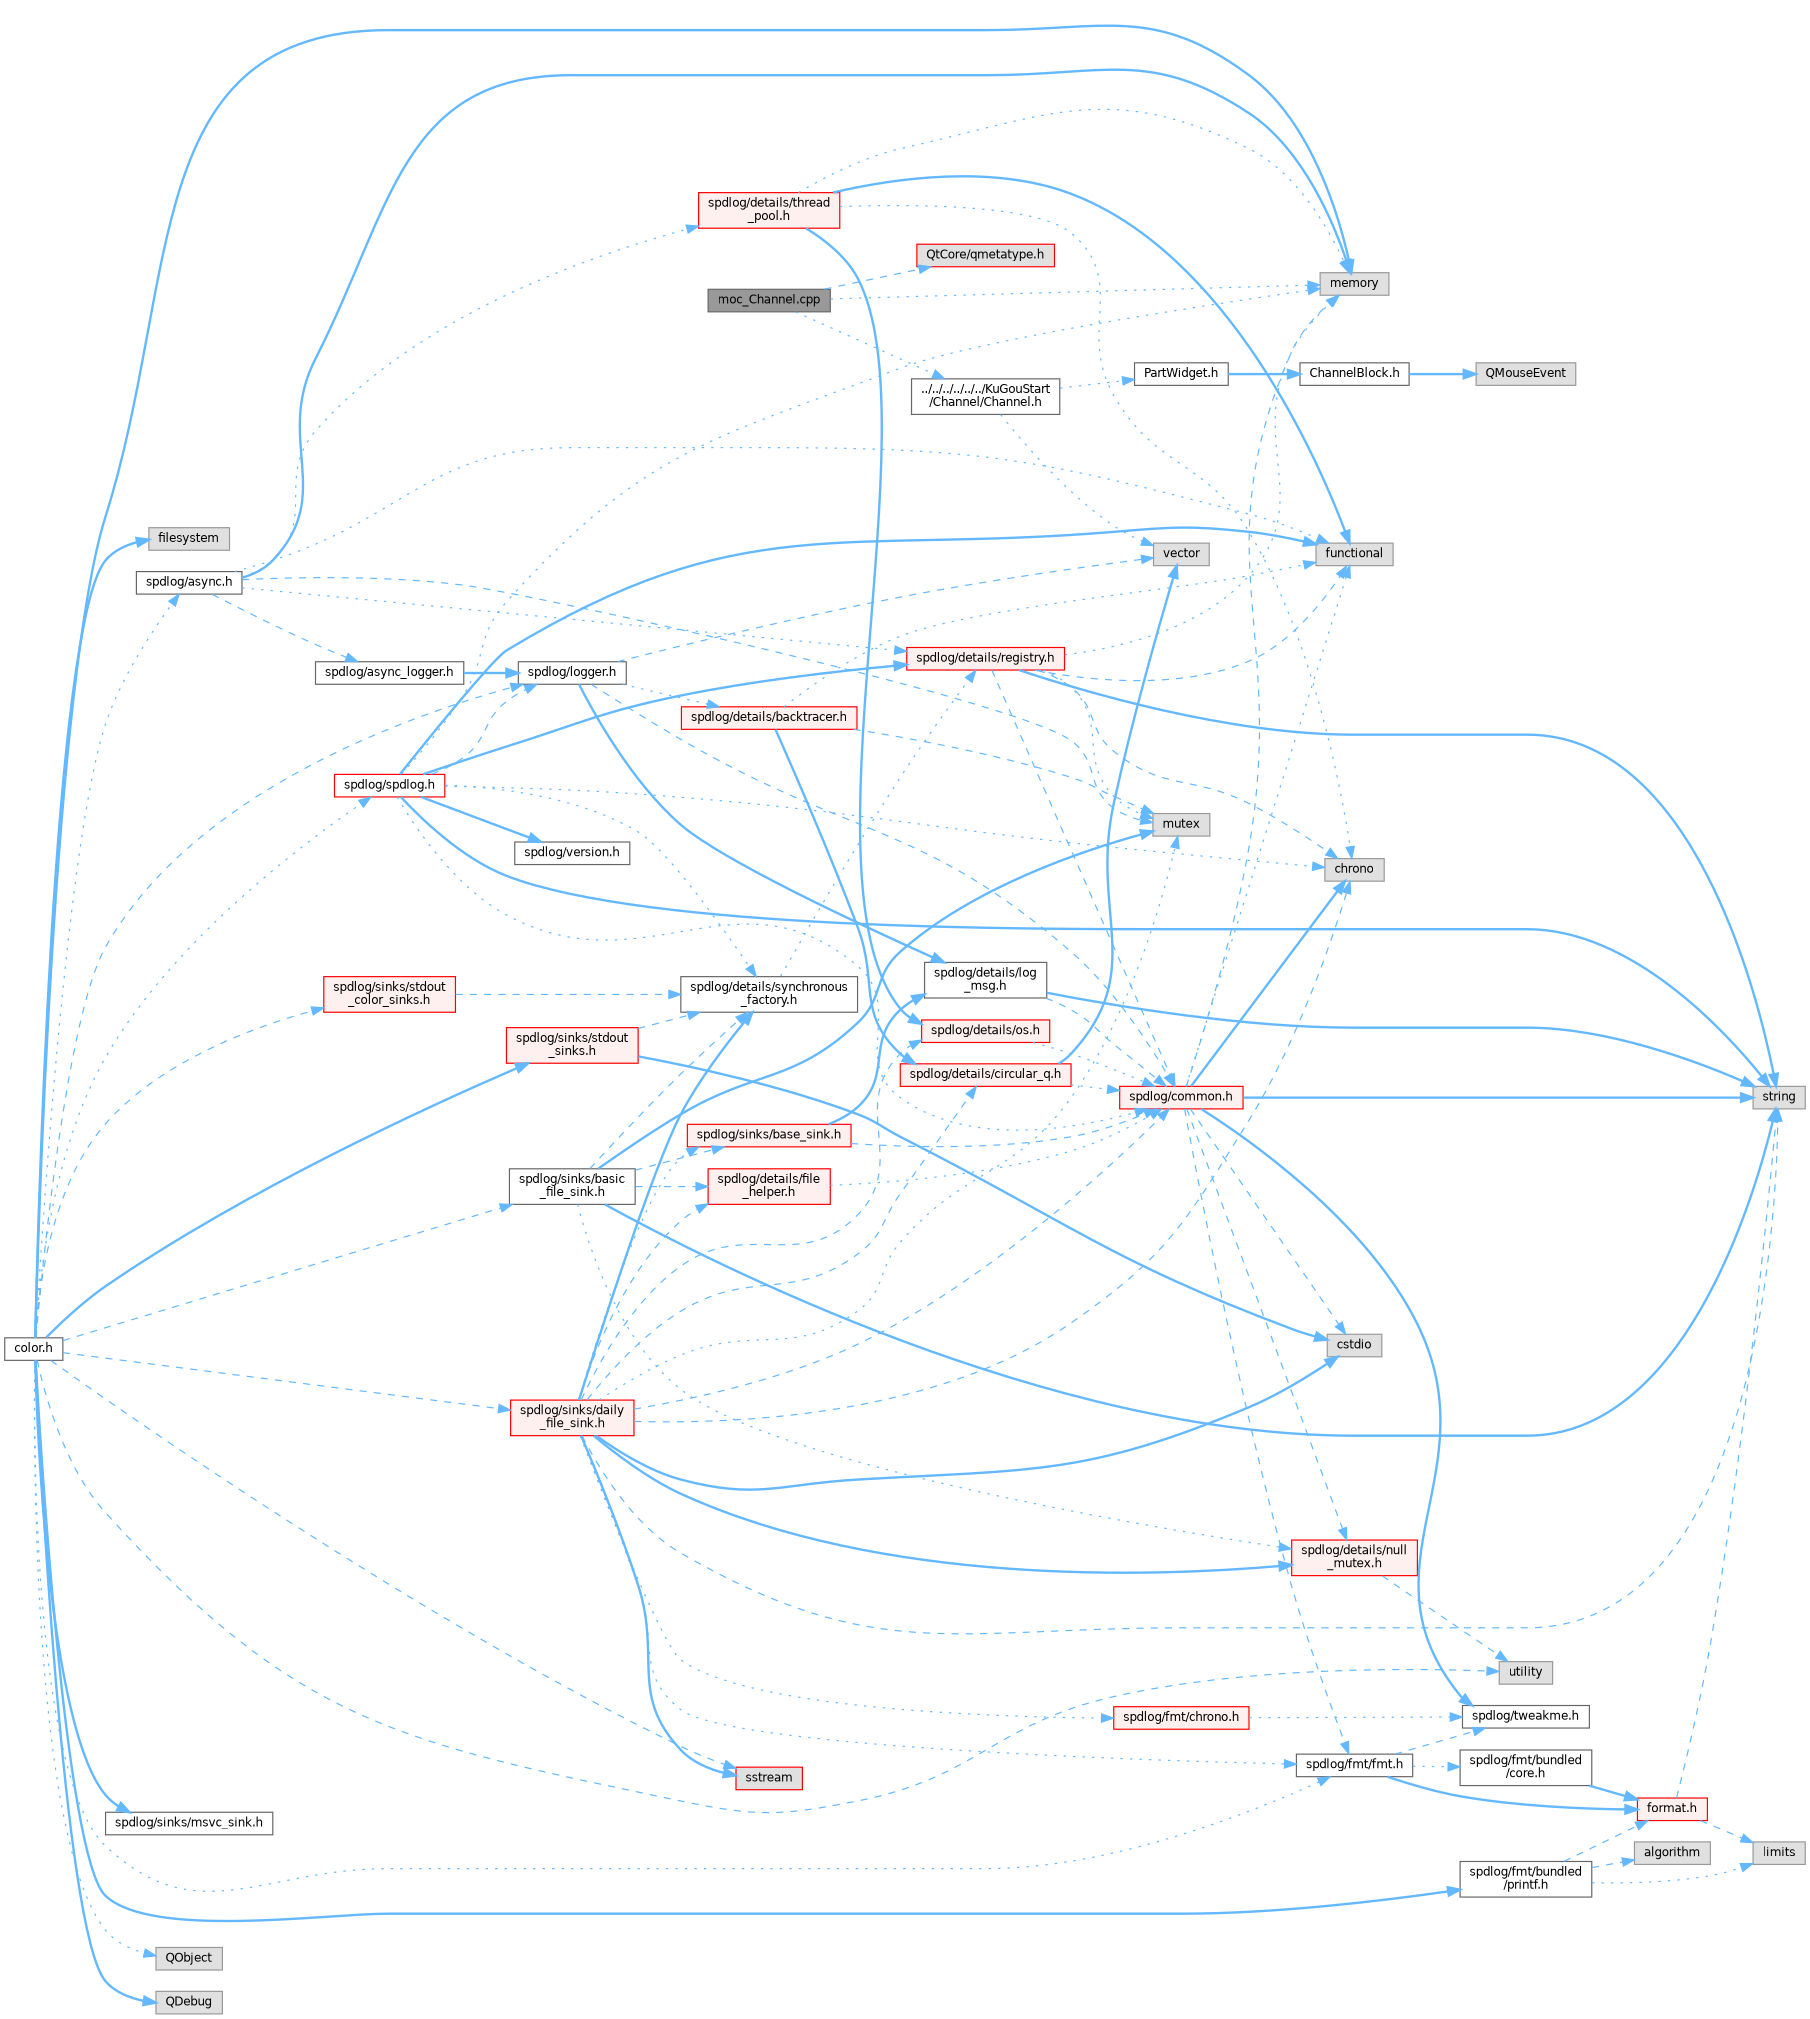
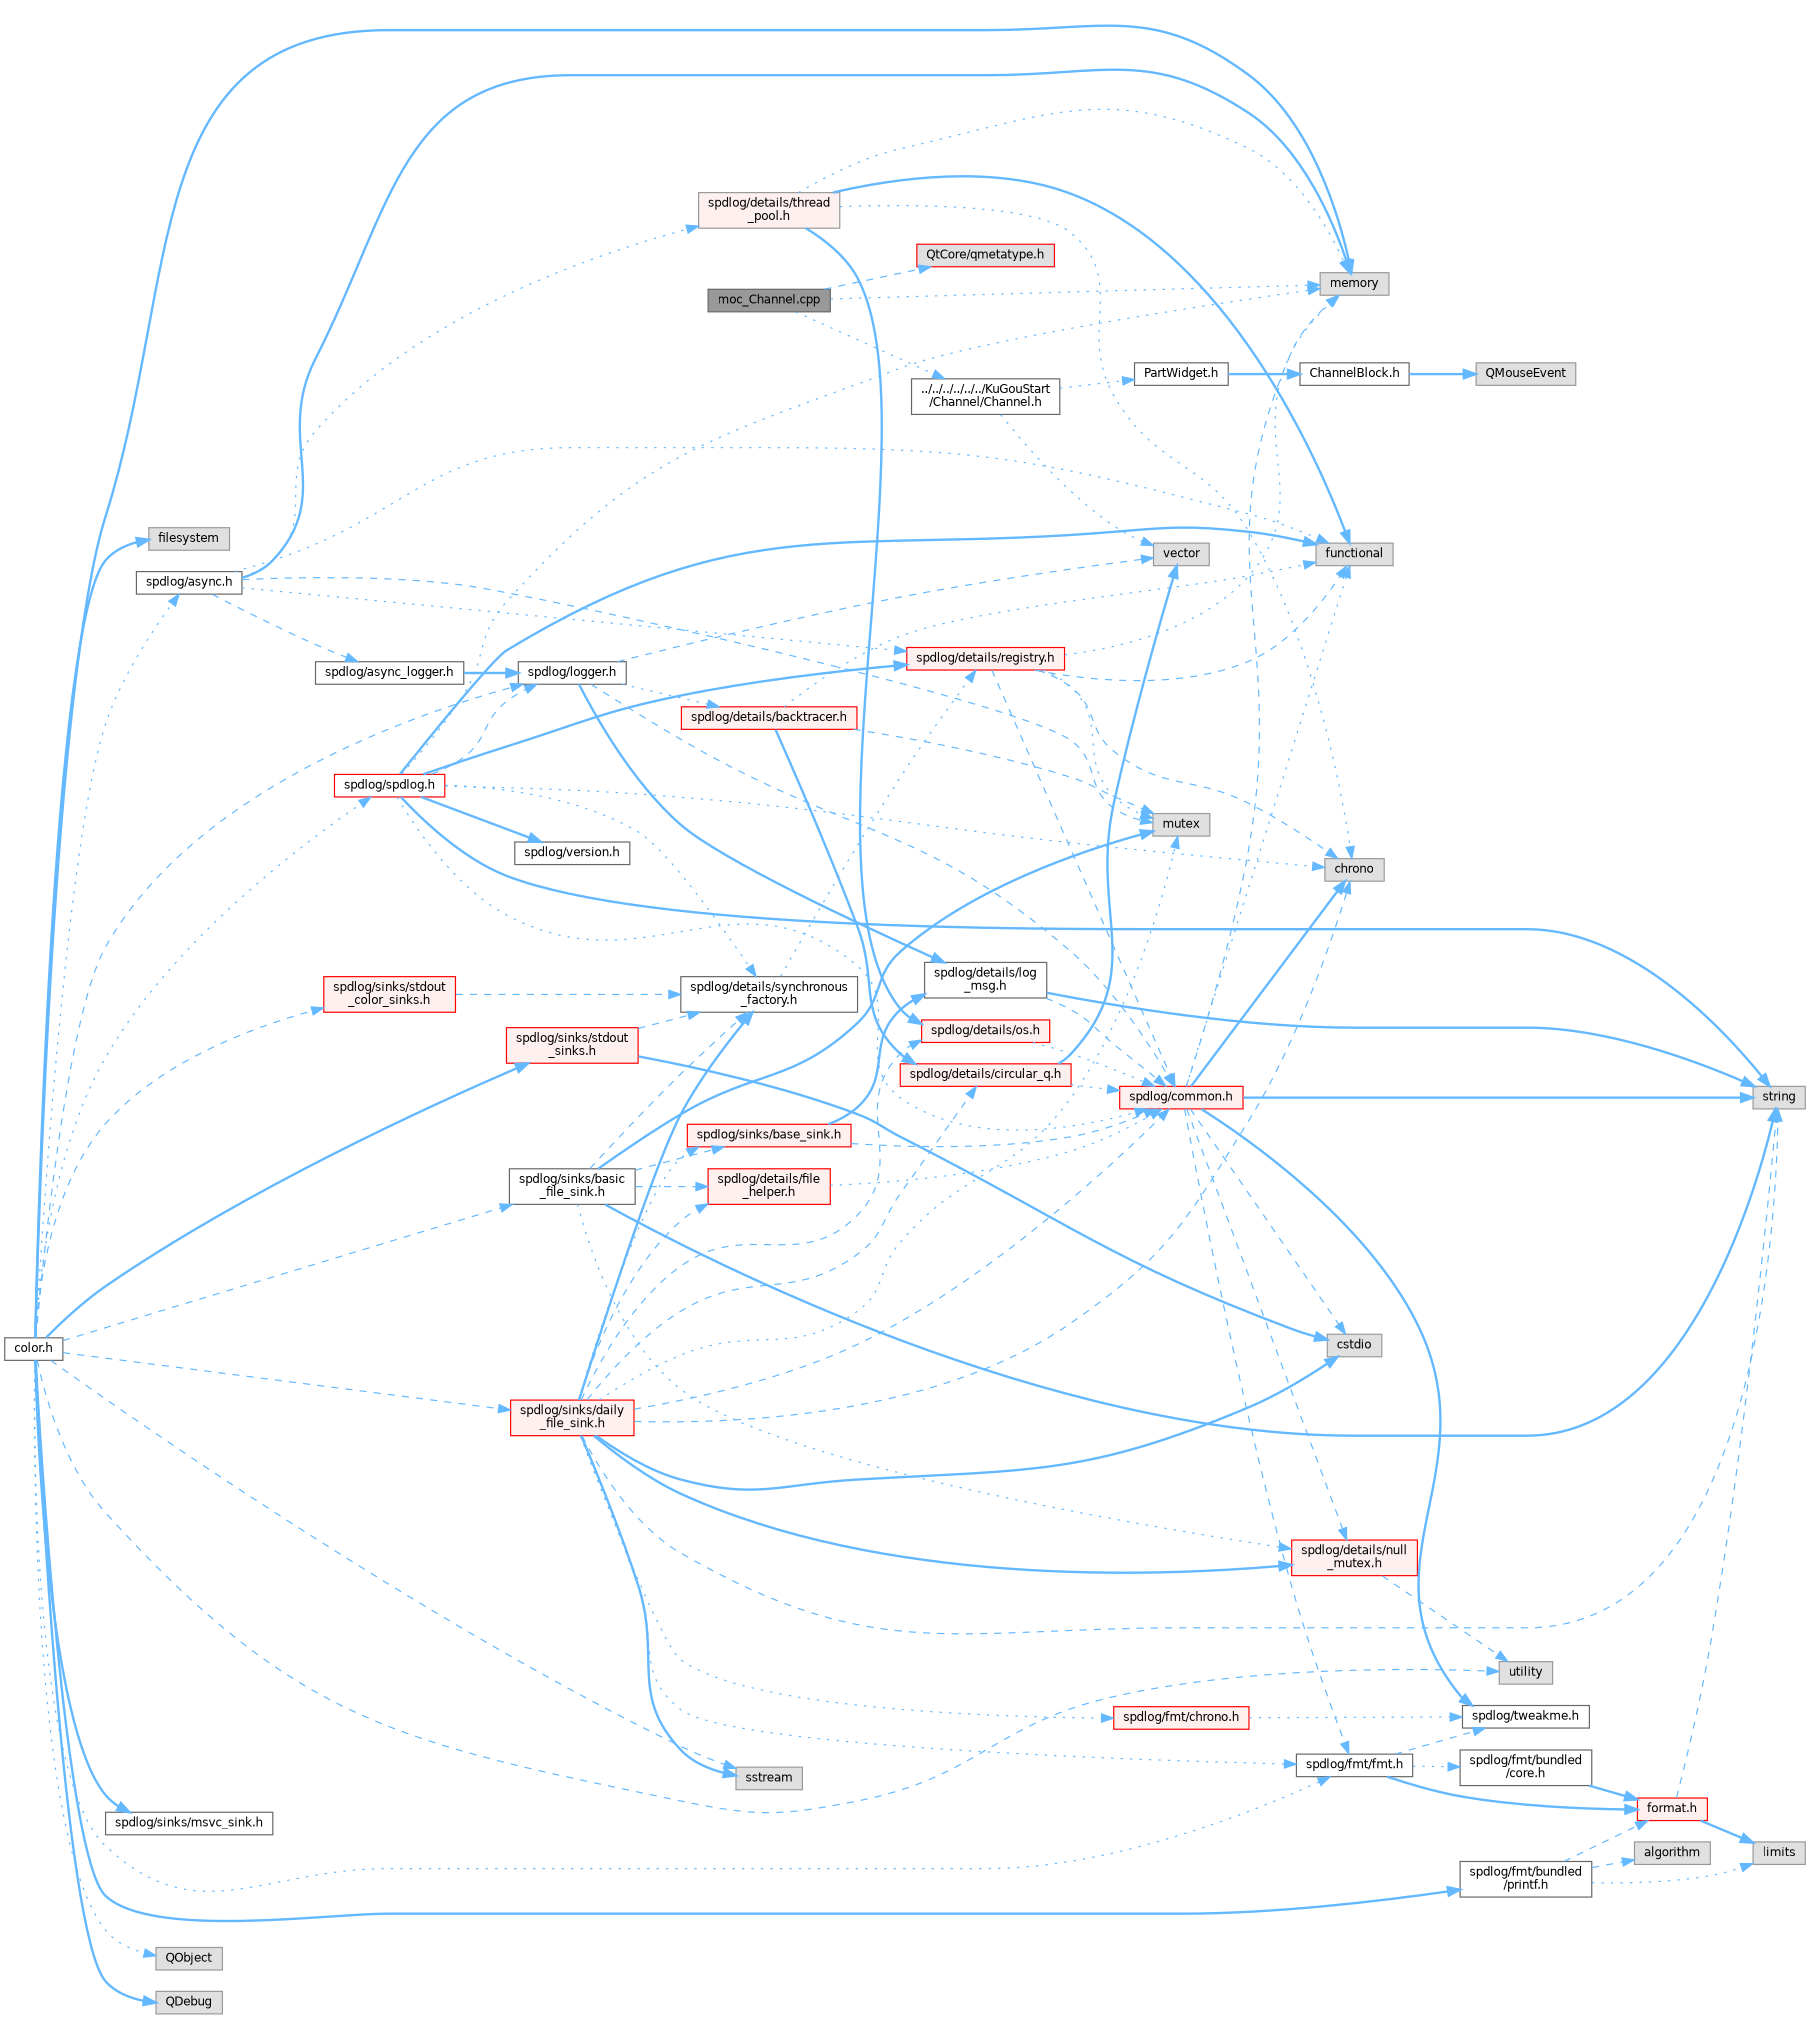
(769, 210) -> (769, 210)
(1494, 735) -> none
(769, 1778) -> (769, 1778)
(1721, 1829) -> (1721, 1829)
